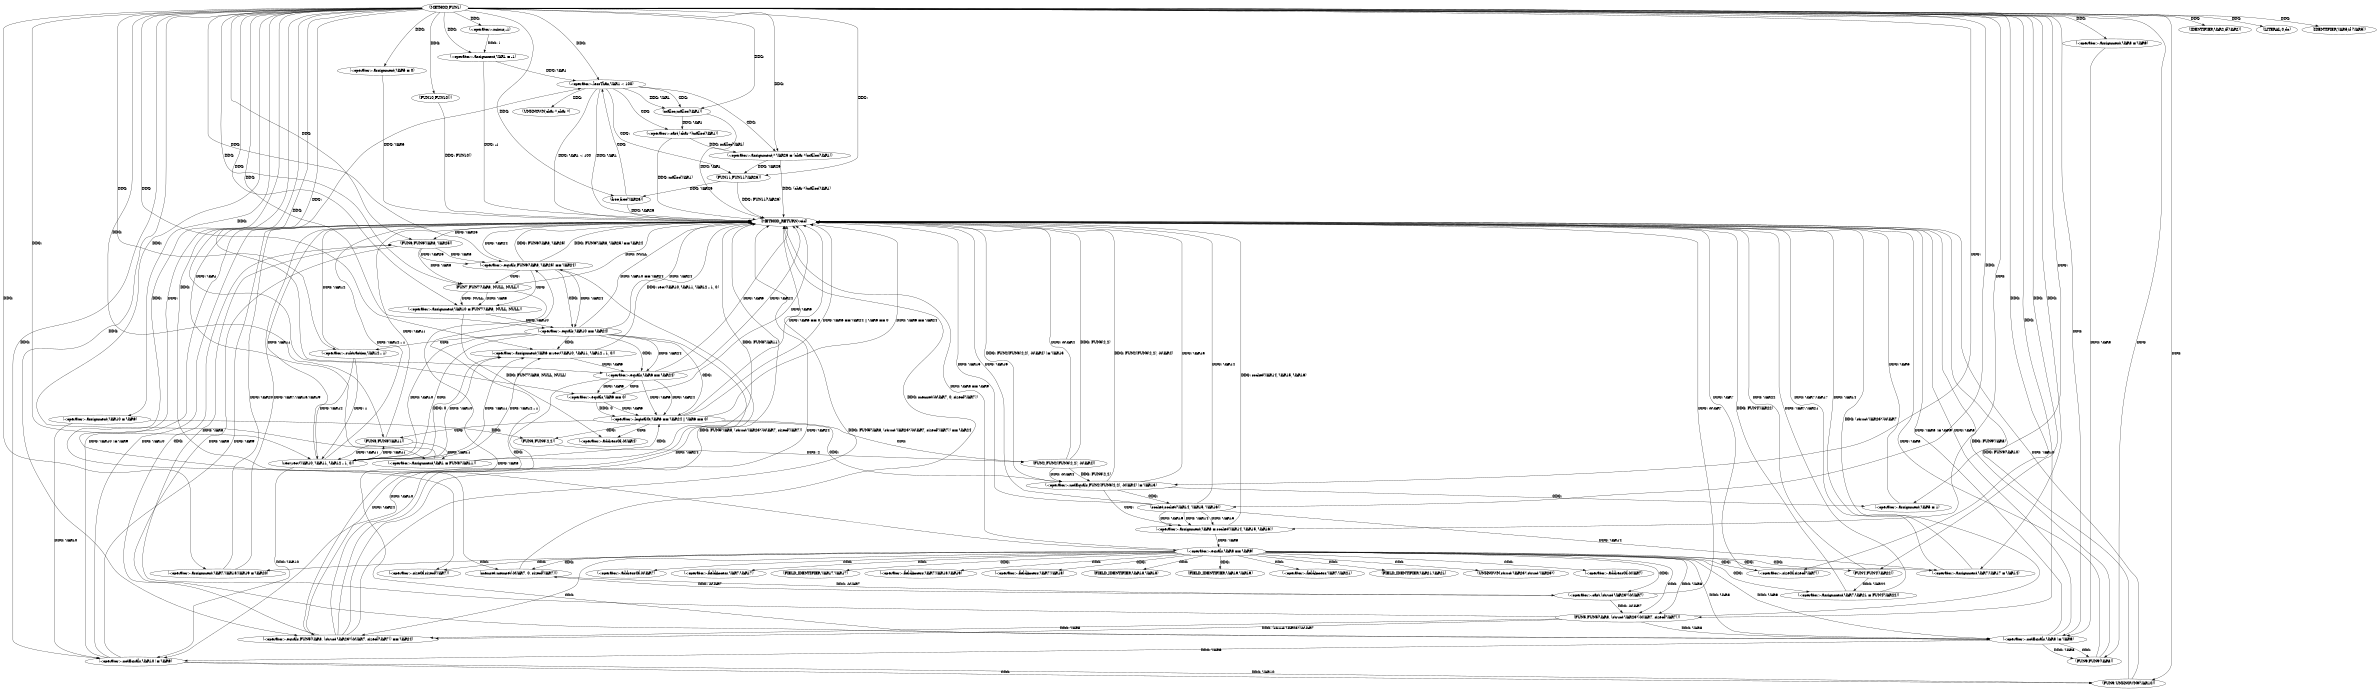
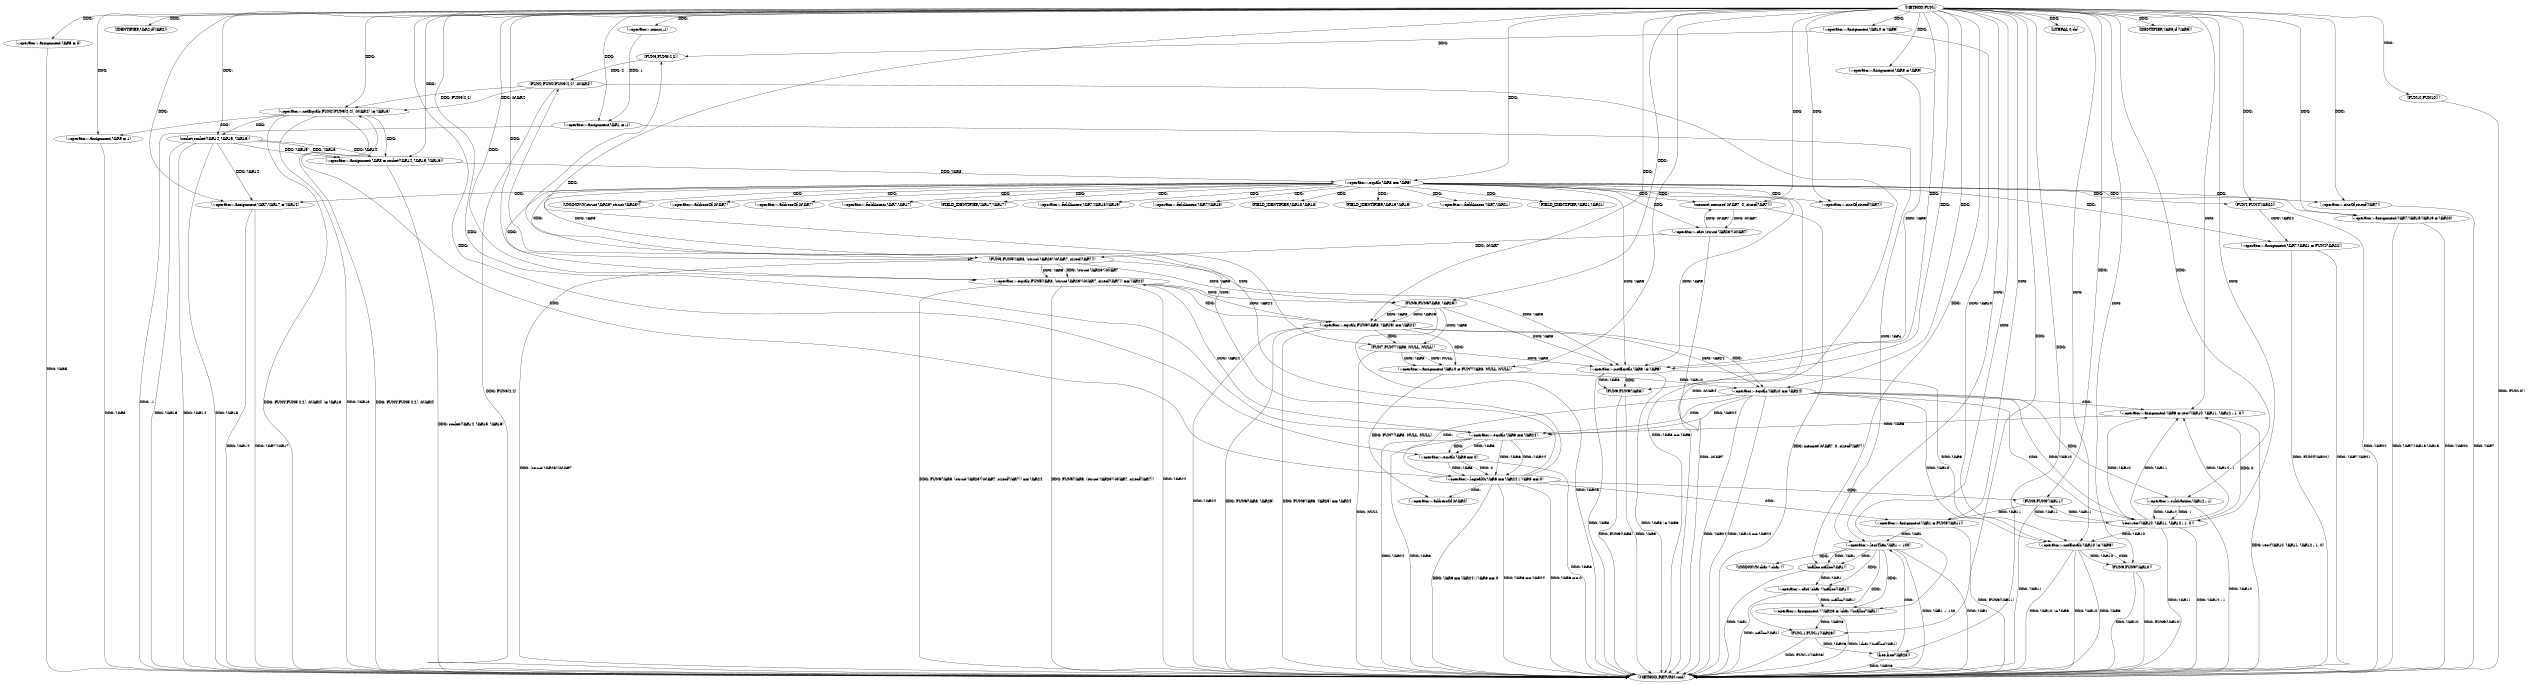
(593, 224) -> (1549, 391)
(573, 453) -> (1711, 500)
(2129, 684) -> (2132, 567)
